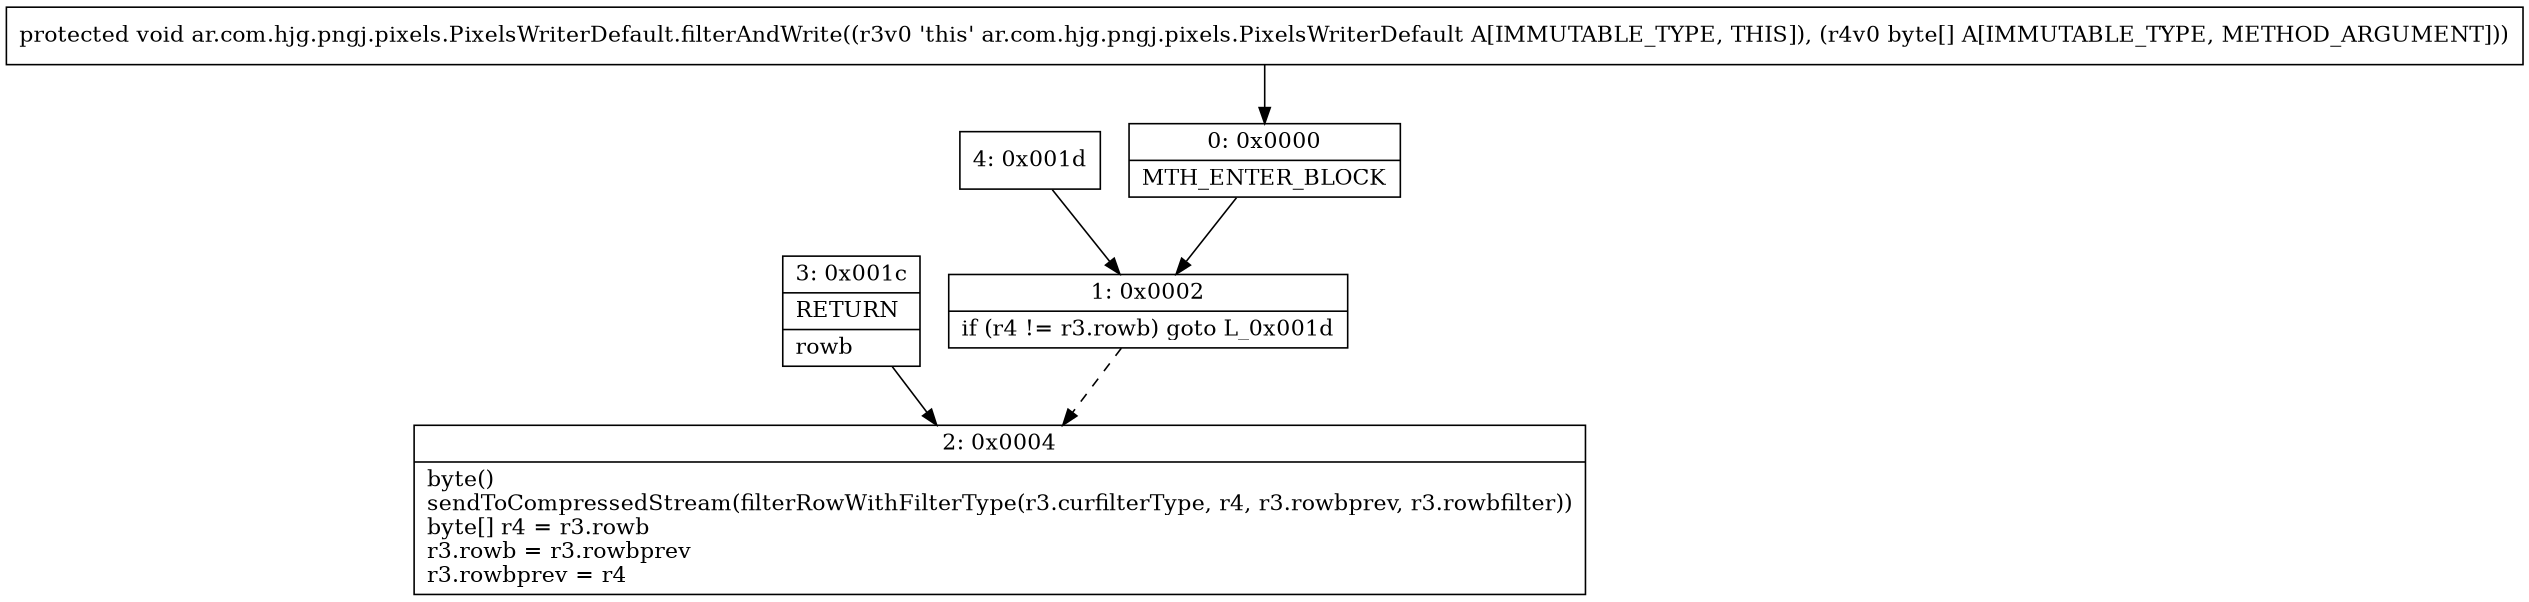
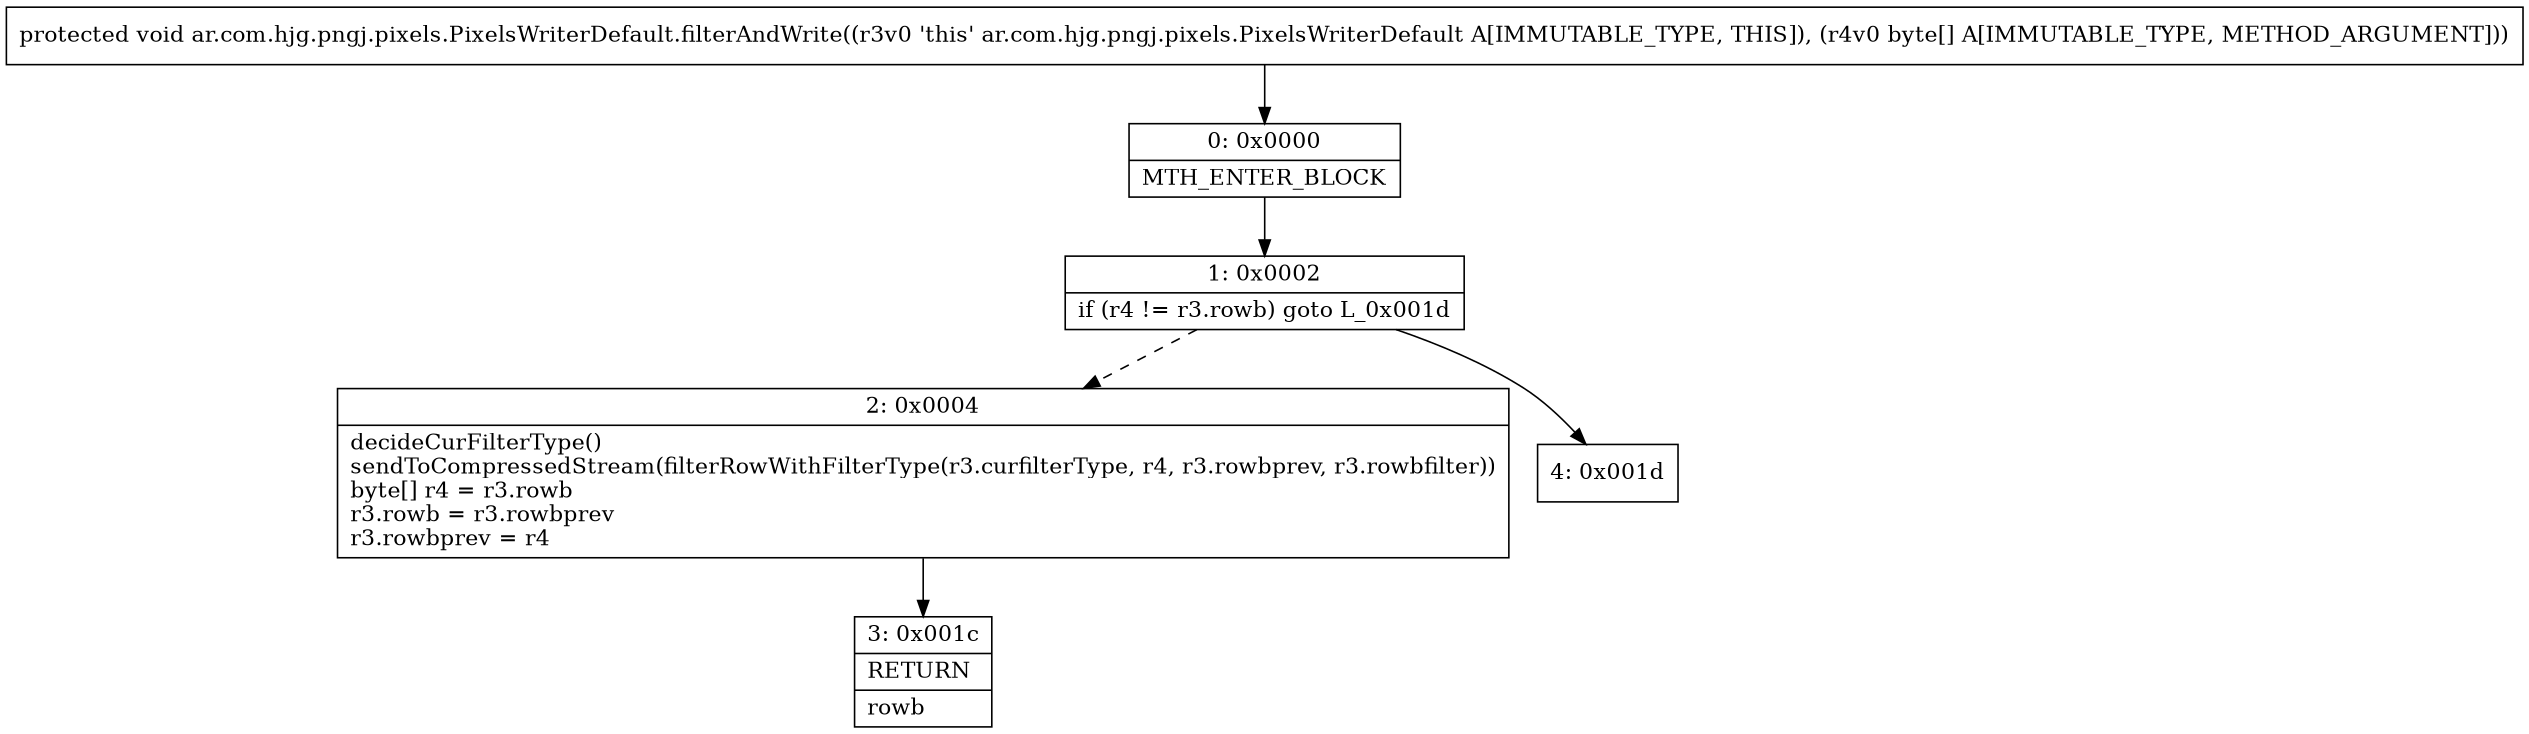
(1081, 226) -> (1492, 370)
(910, 389) -> (923, 579)
(461, 480) -> (476, 443)
